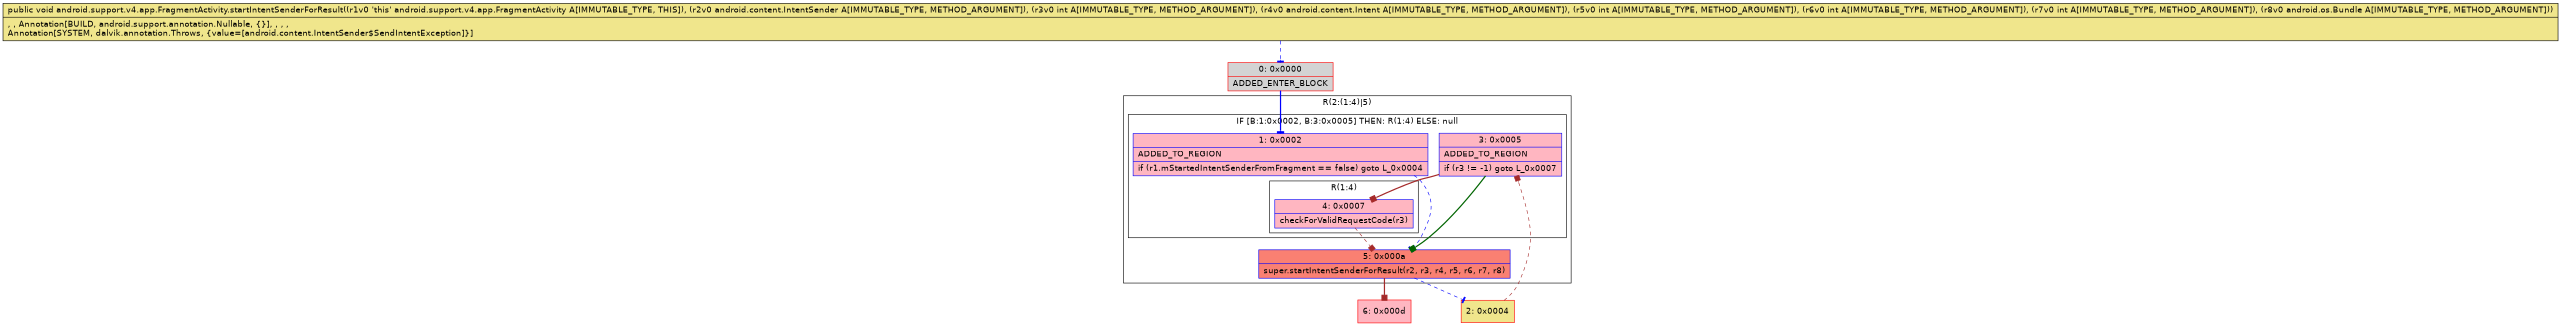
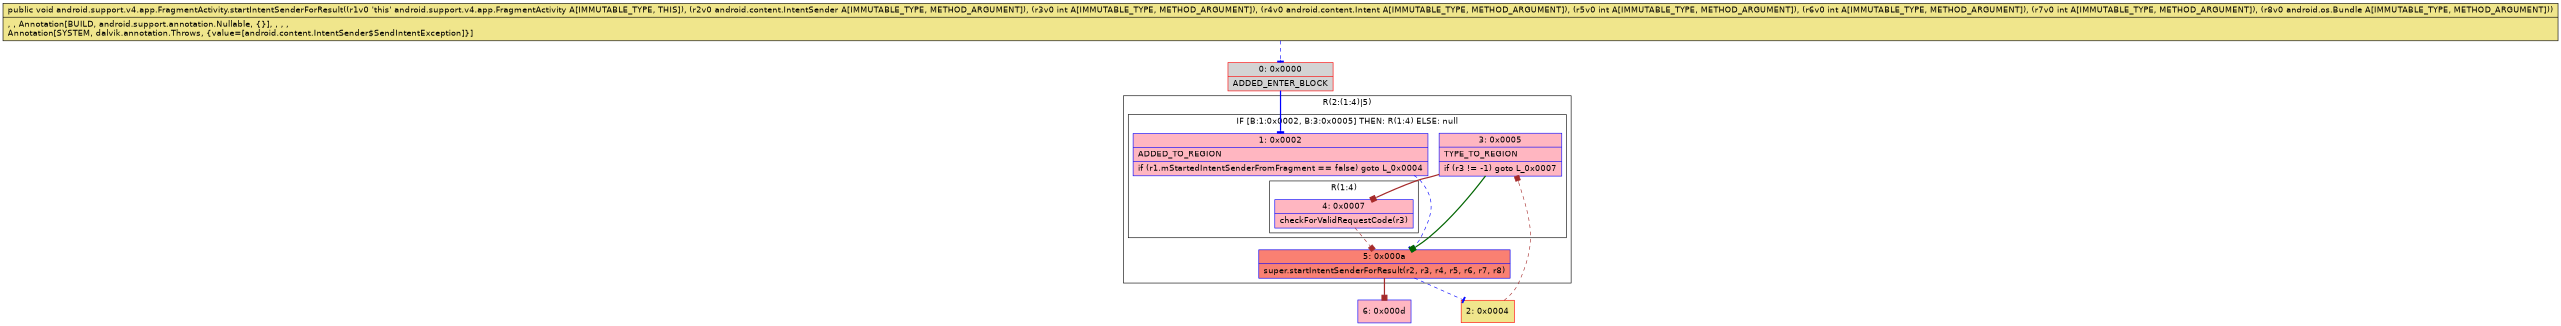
(1486, 154) -> (1481, 154)
(1384, 311) -> (1384, 311)
